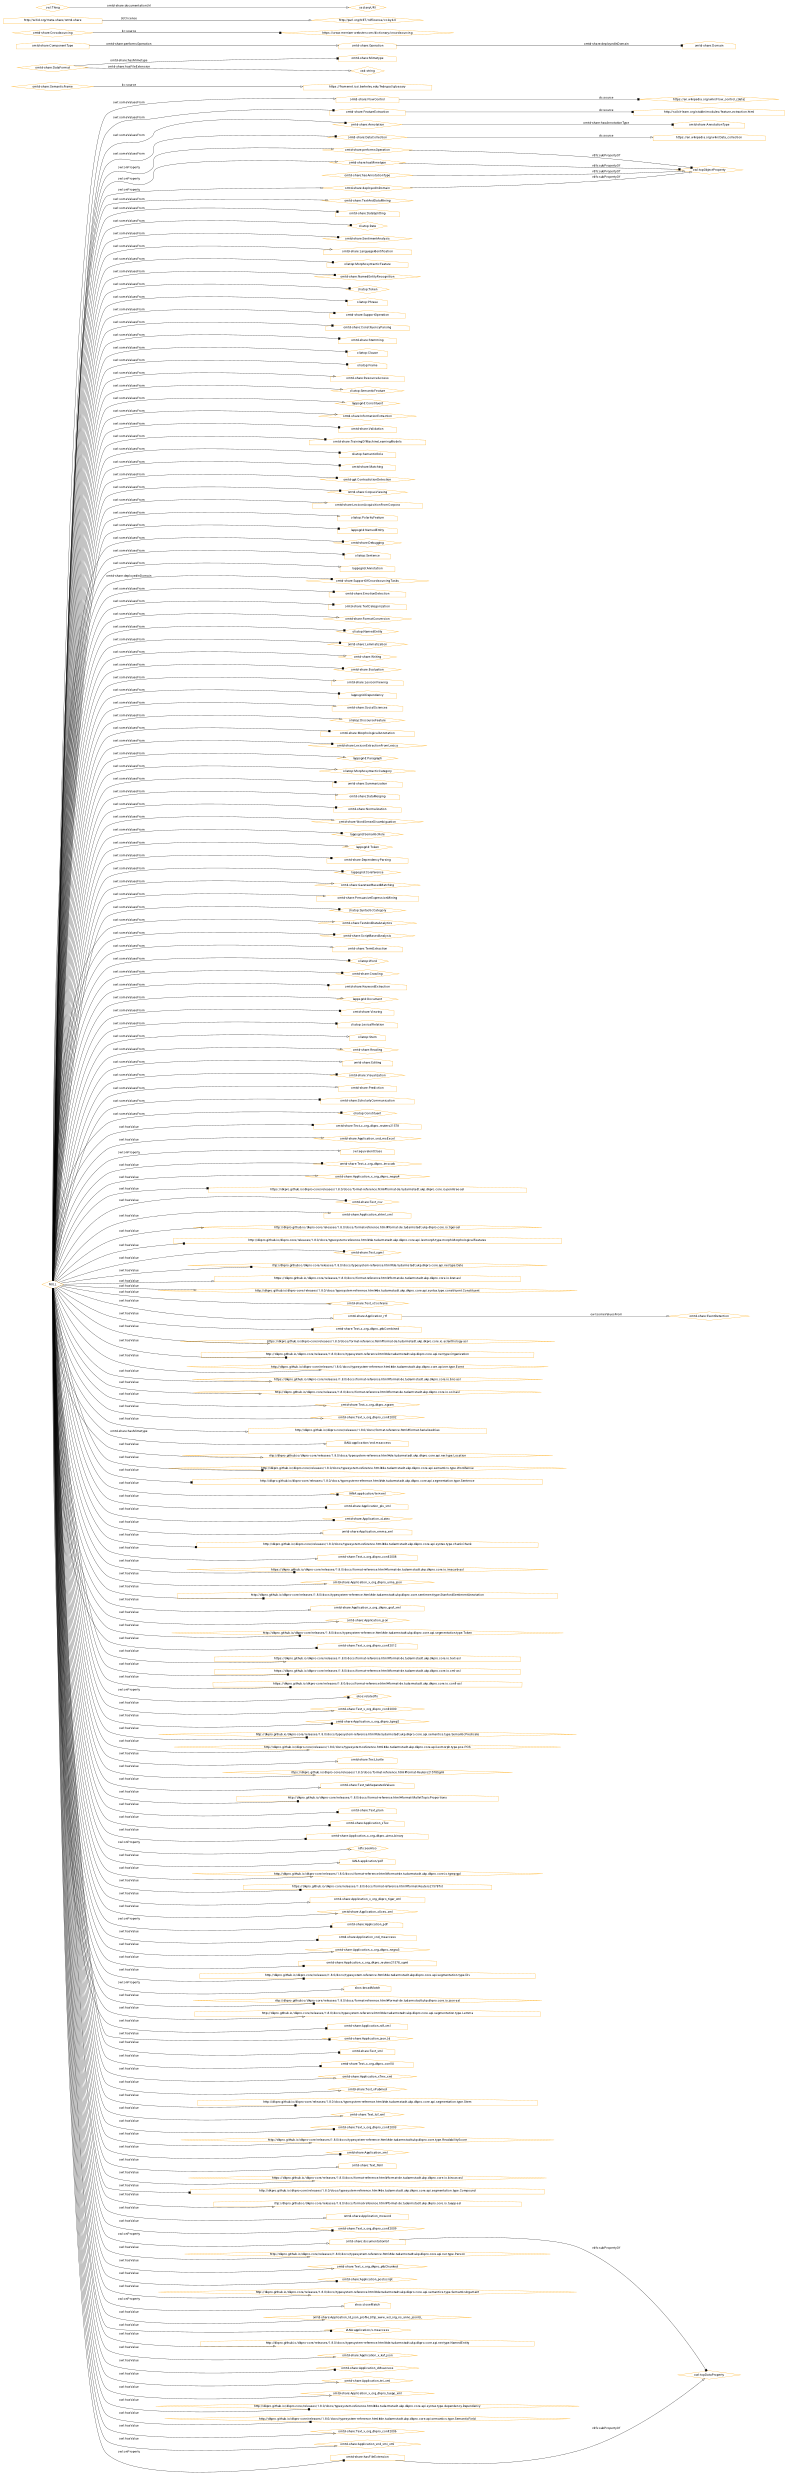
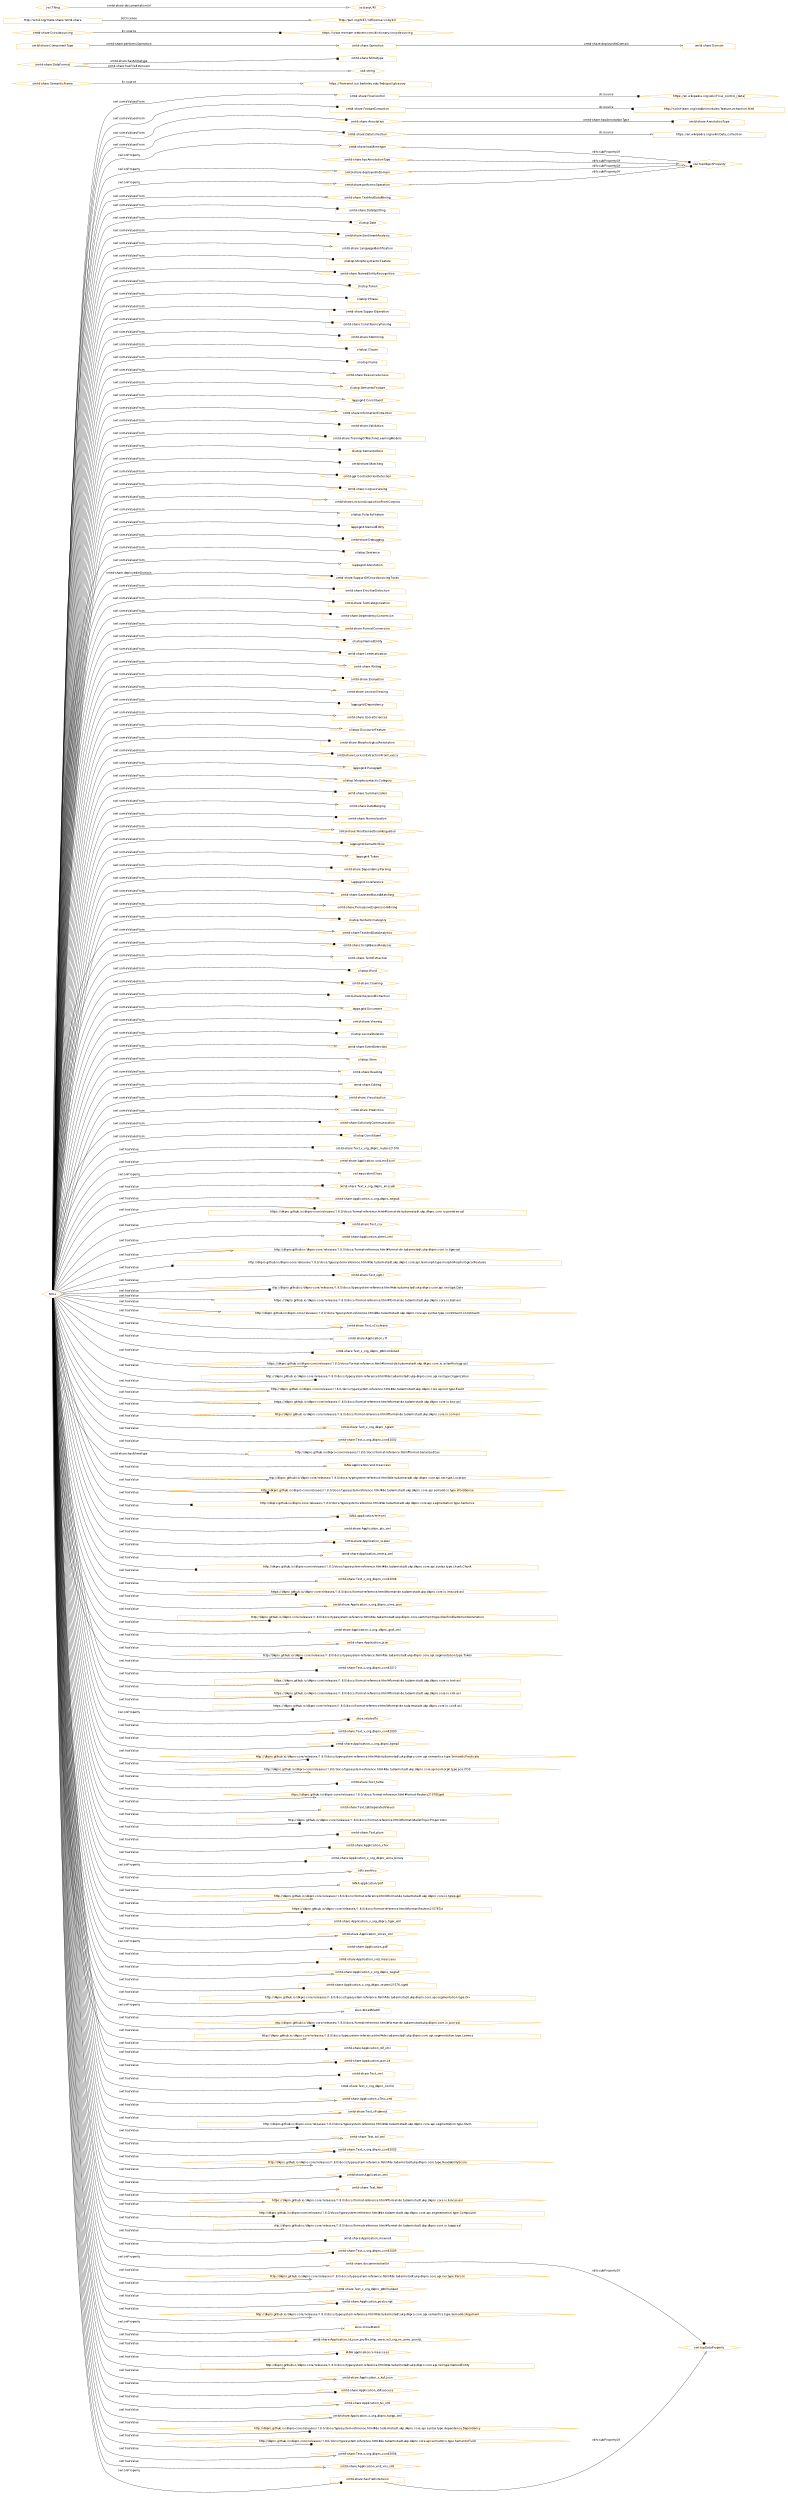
(538, 46) -> (538, 46)
none -> (368, 616)
(368, 1050) -> (368, 1072)
(534, 1316) -> (102, 1061)
(78, 1639) -> (77, 1655)
(92, 2144) -> (92, 2164)
